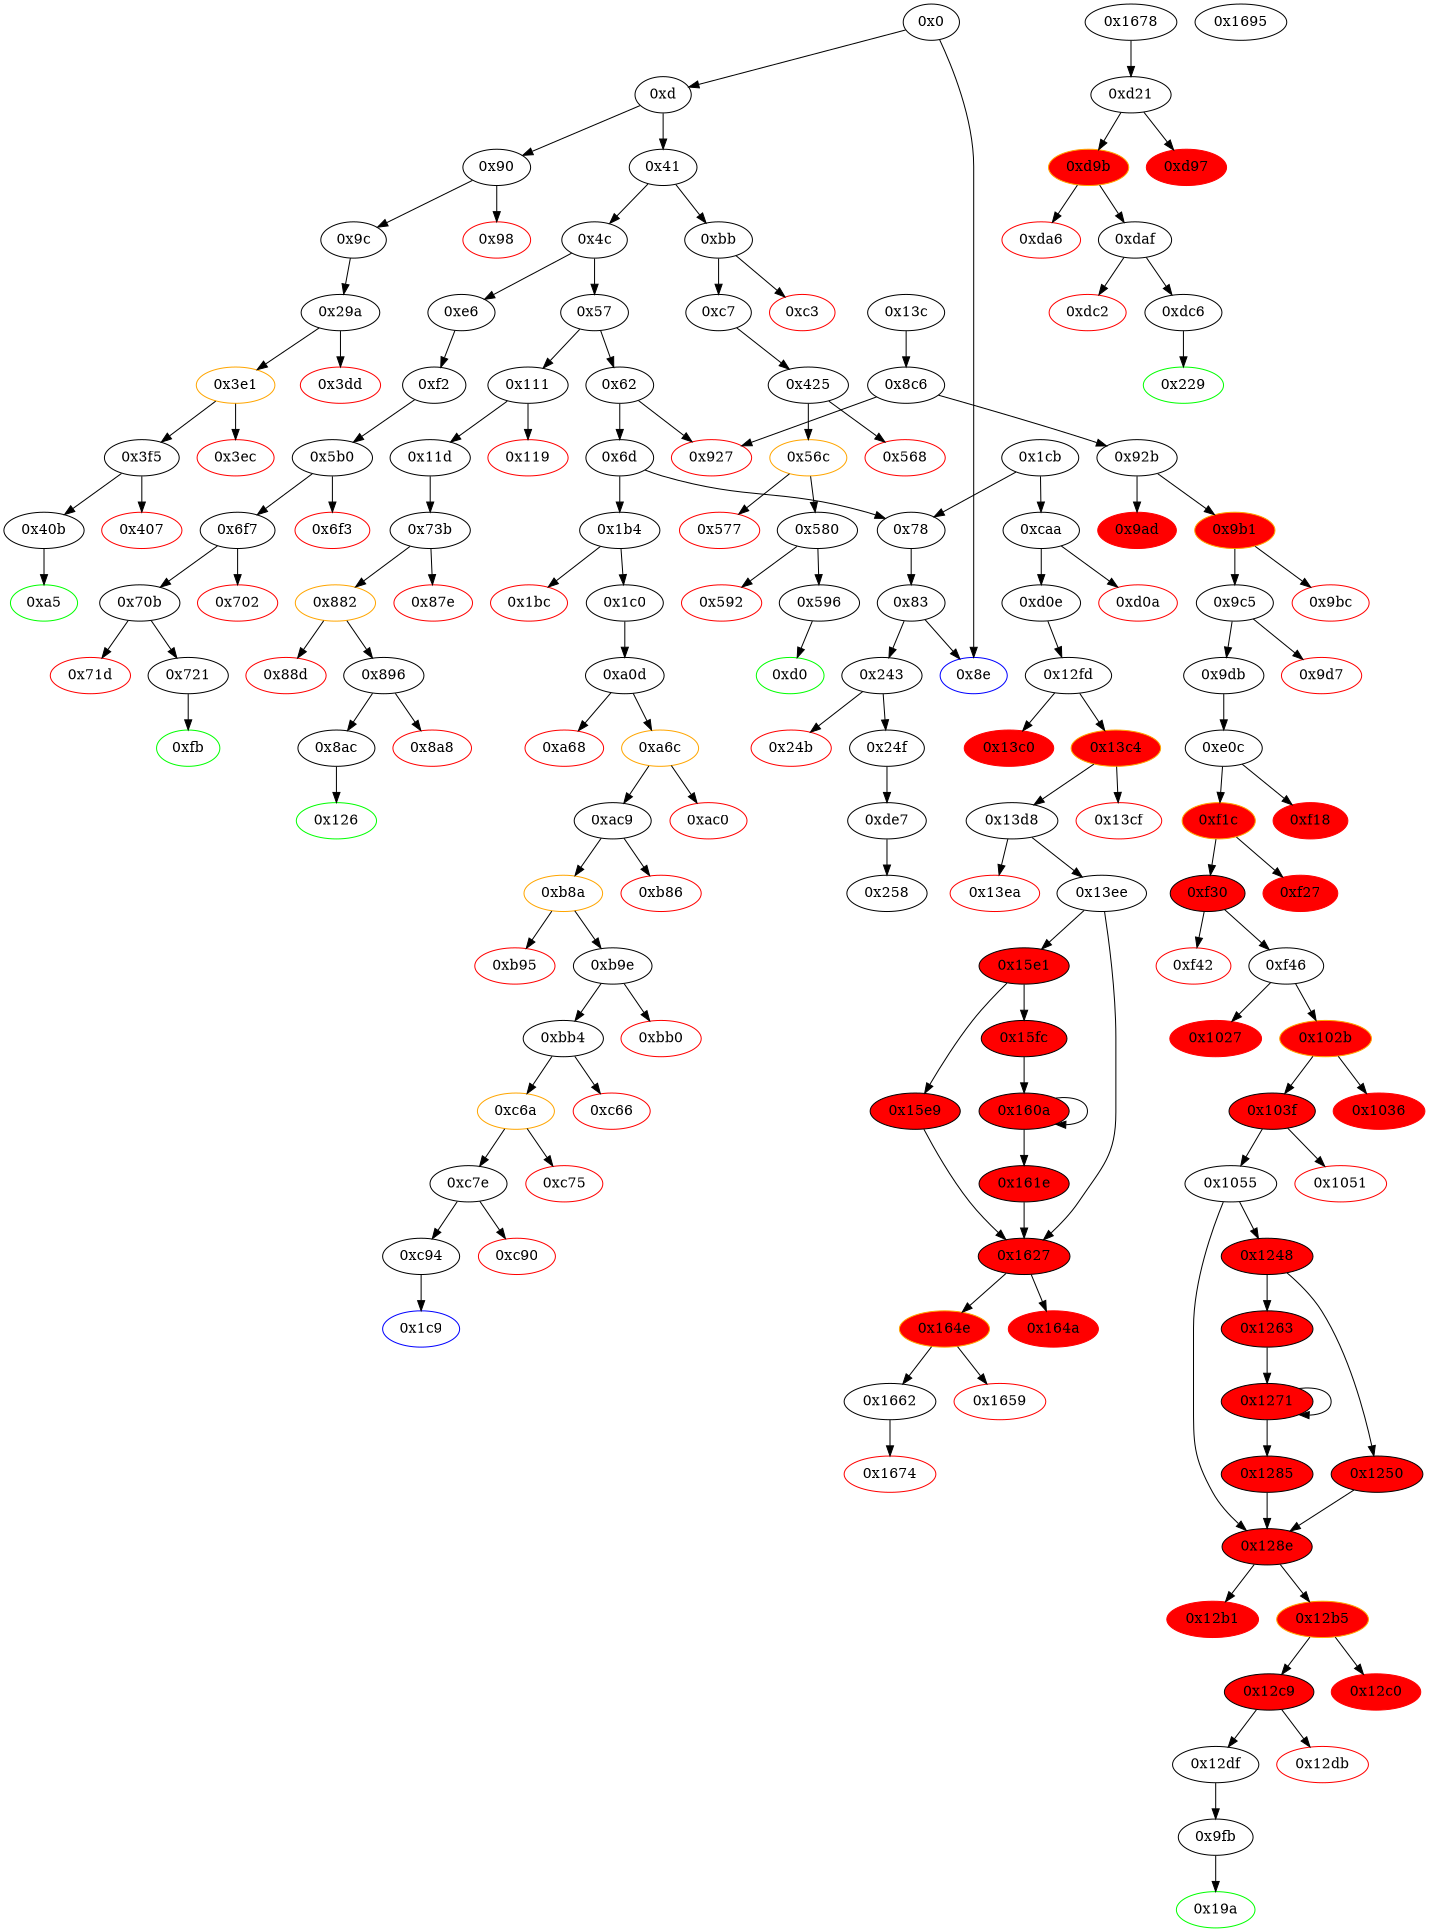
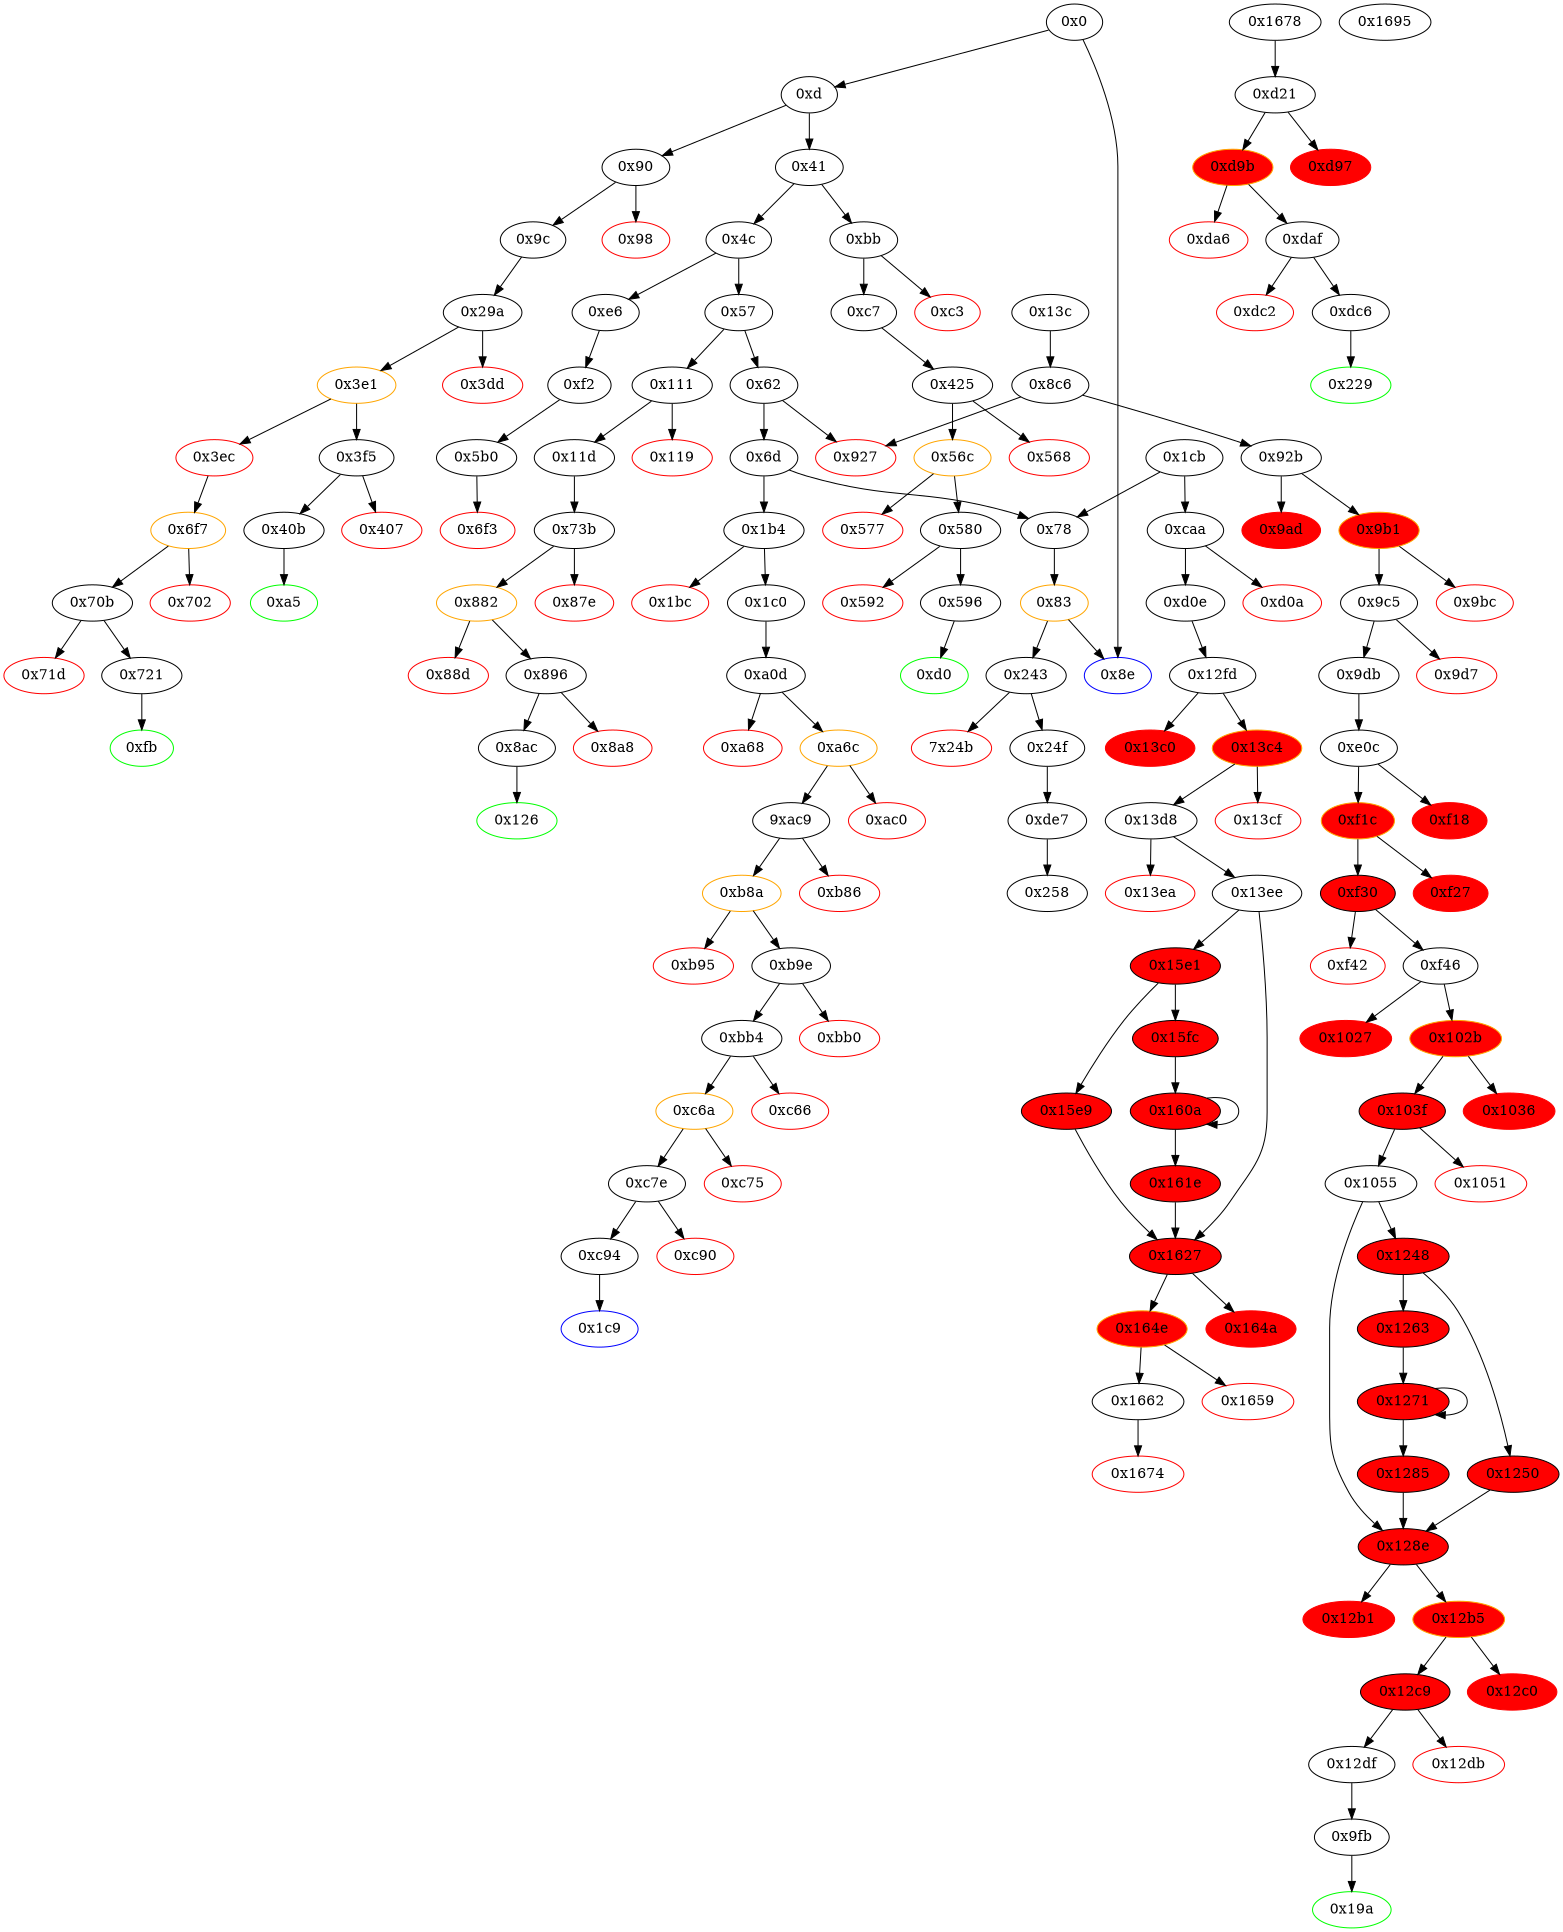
(289, 491) -> (203, 489)
(238, 530) -> (188, 530)
(911, 603) -> (1054, 603)
(791, 748) -> (952, 748)
(613, 821) -> (791, 821)
